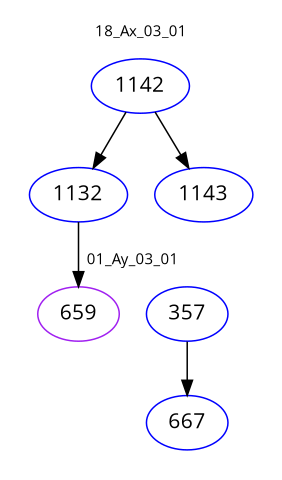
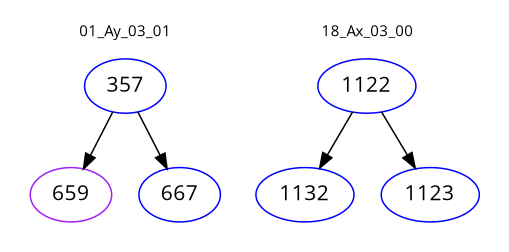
(141, 32) -> (368, 32)
(140, 86) -> (367, 86)
(204, 195) -> (430, 195)
(79, 255) -> (102, 134)
